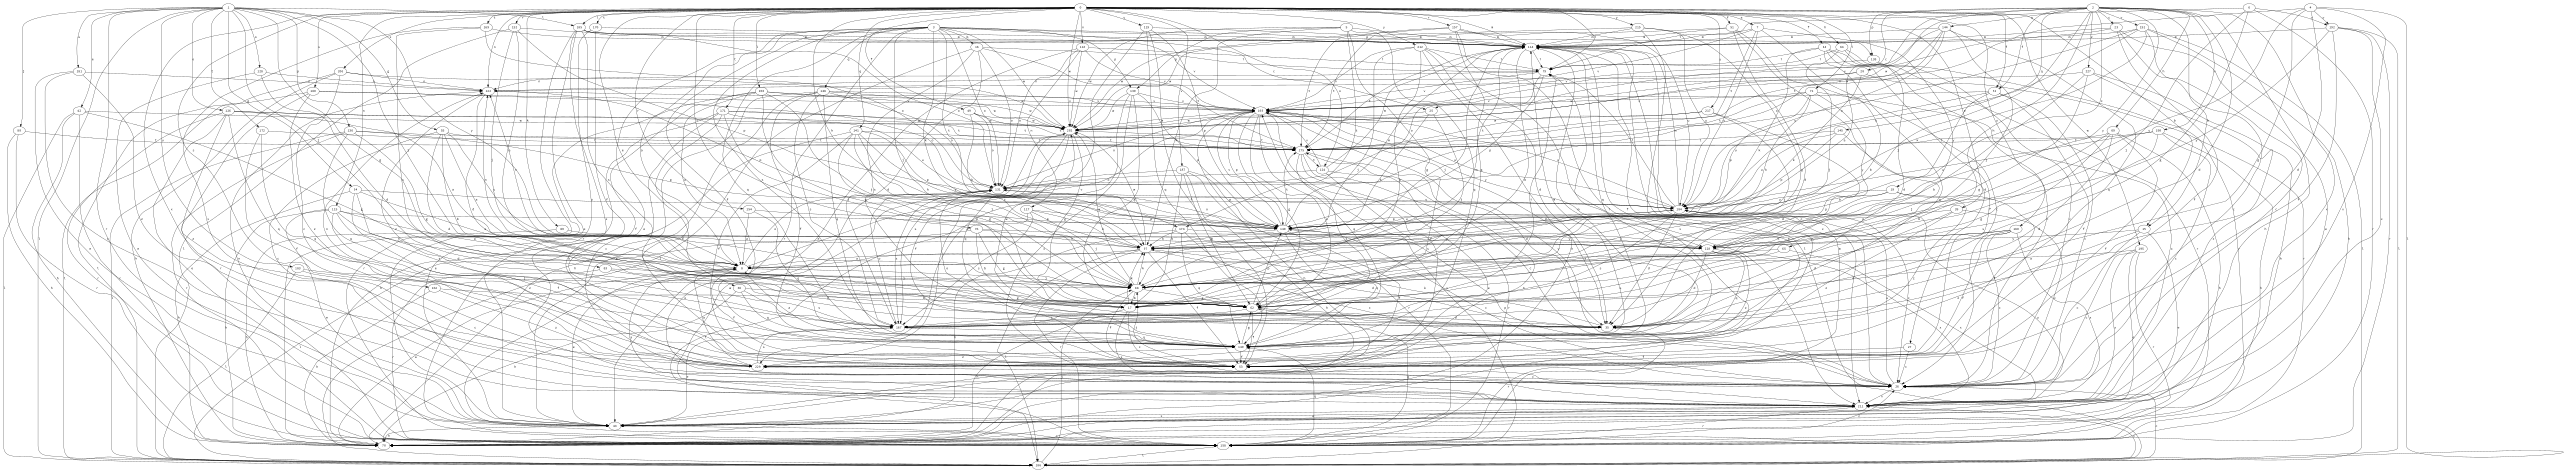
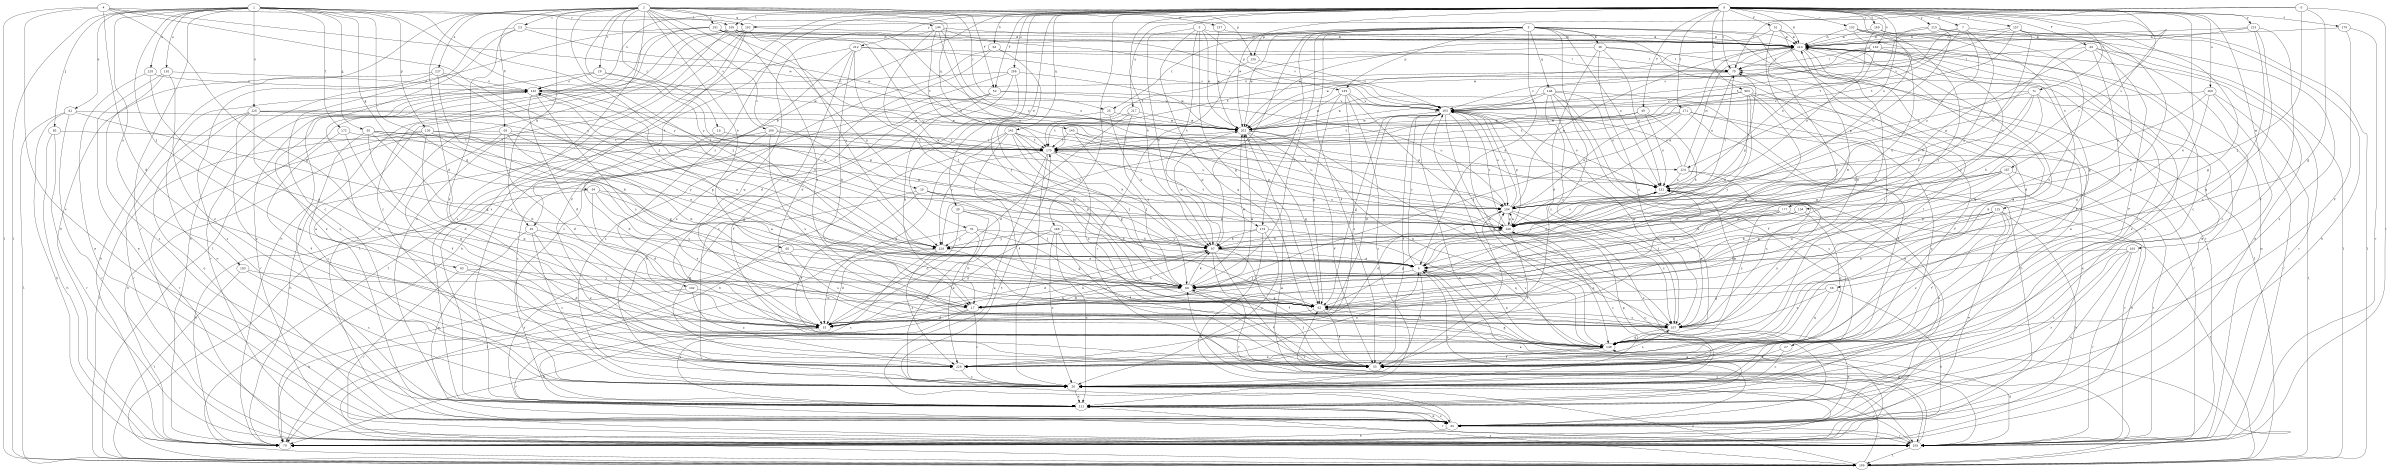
none -> (1219, 27)
none -> (719, 131)
(562, 229) -> none
none -> (883, 308)
none -> (840, 438)
